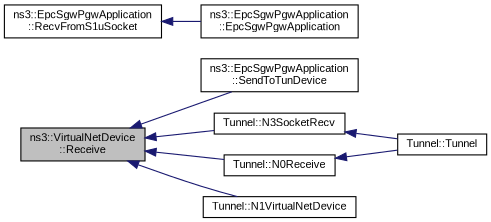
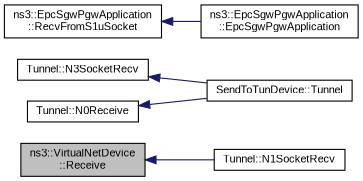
(280, 75) -> none
(185, 134) -> none
(442, 144) -> (280, 91)
(190, 156) -> none
(280, 207) -> (280, 160)
